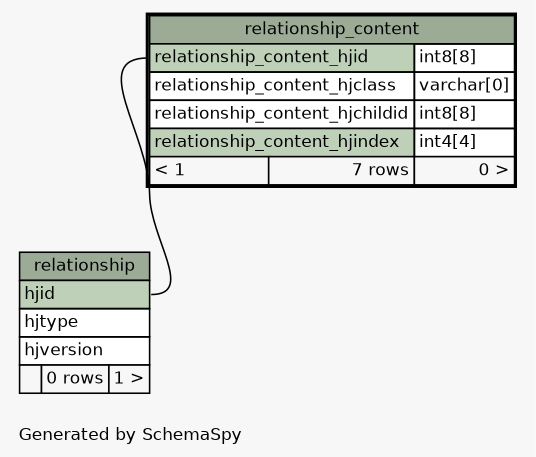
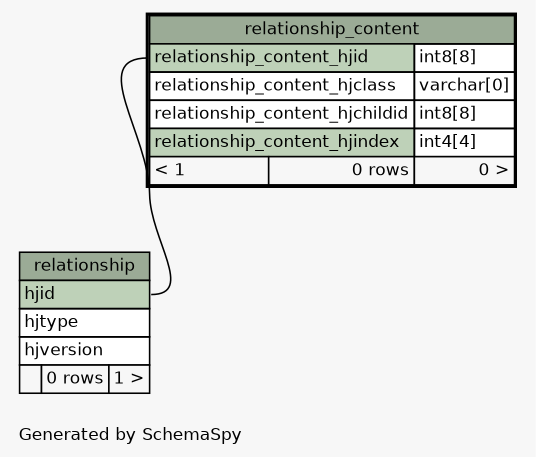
(381, 170) -> (381, 170)
